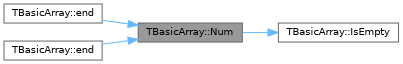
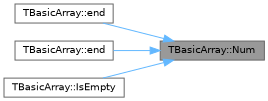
(255, 33) -> (133, 70)
